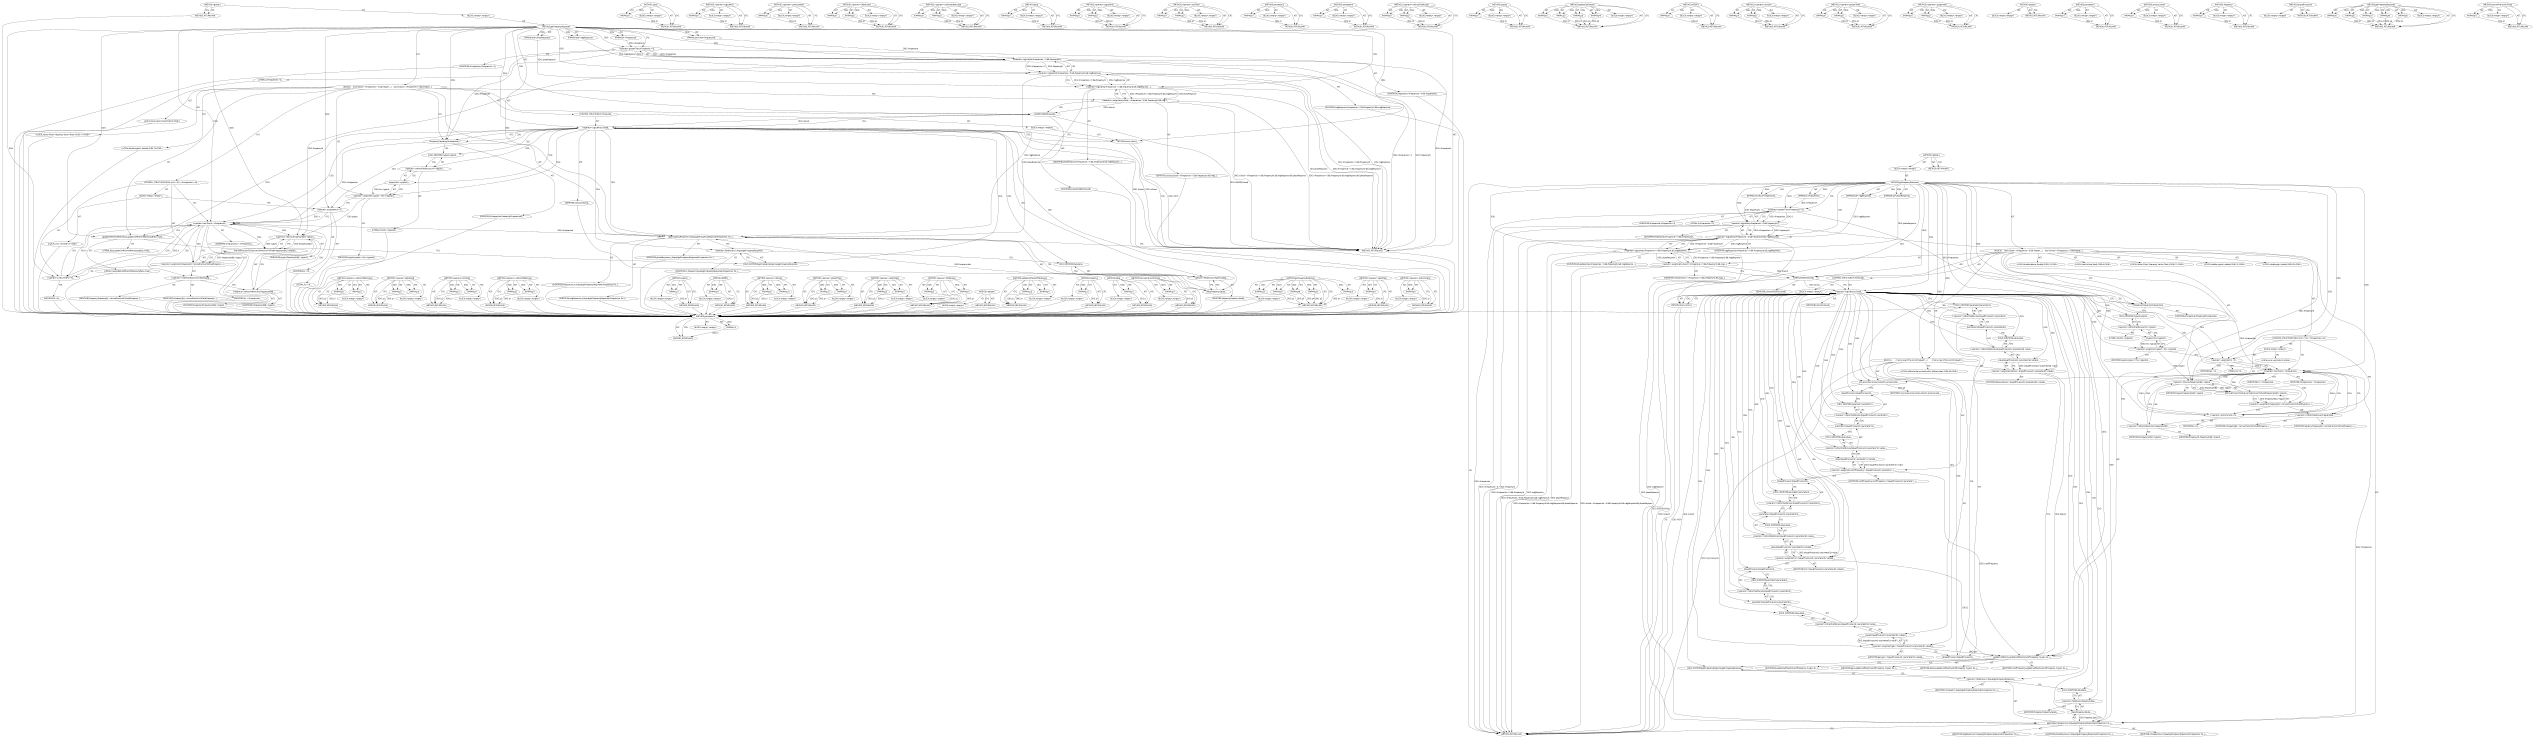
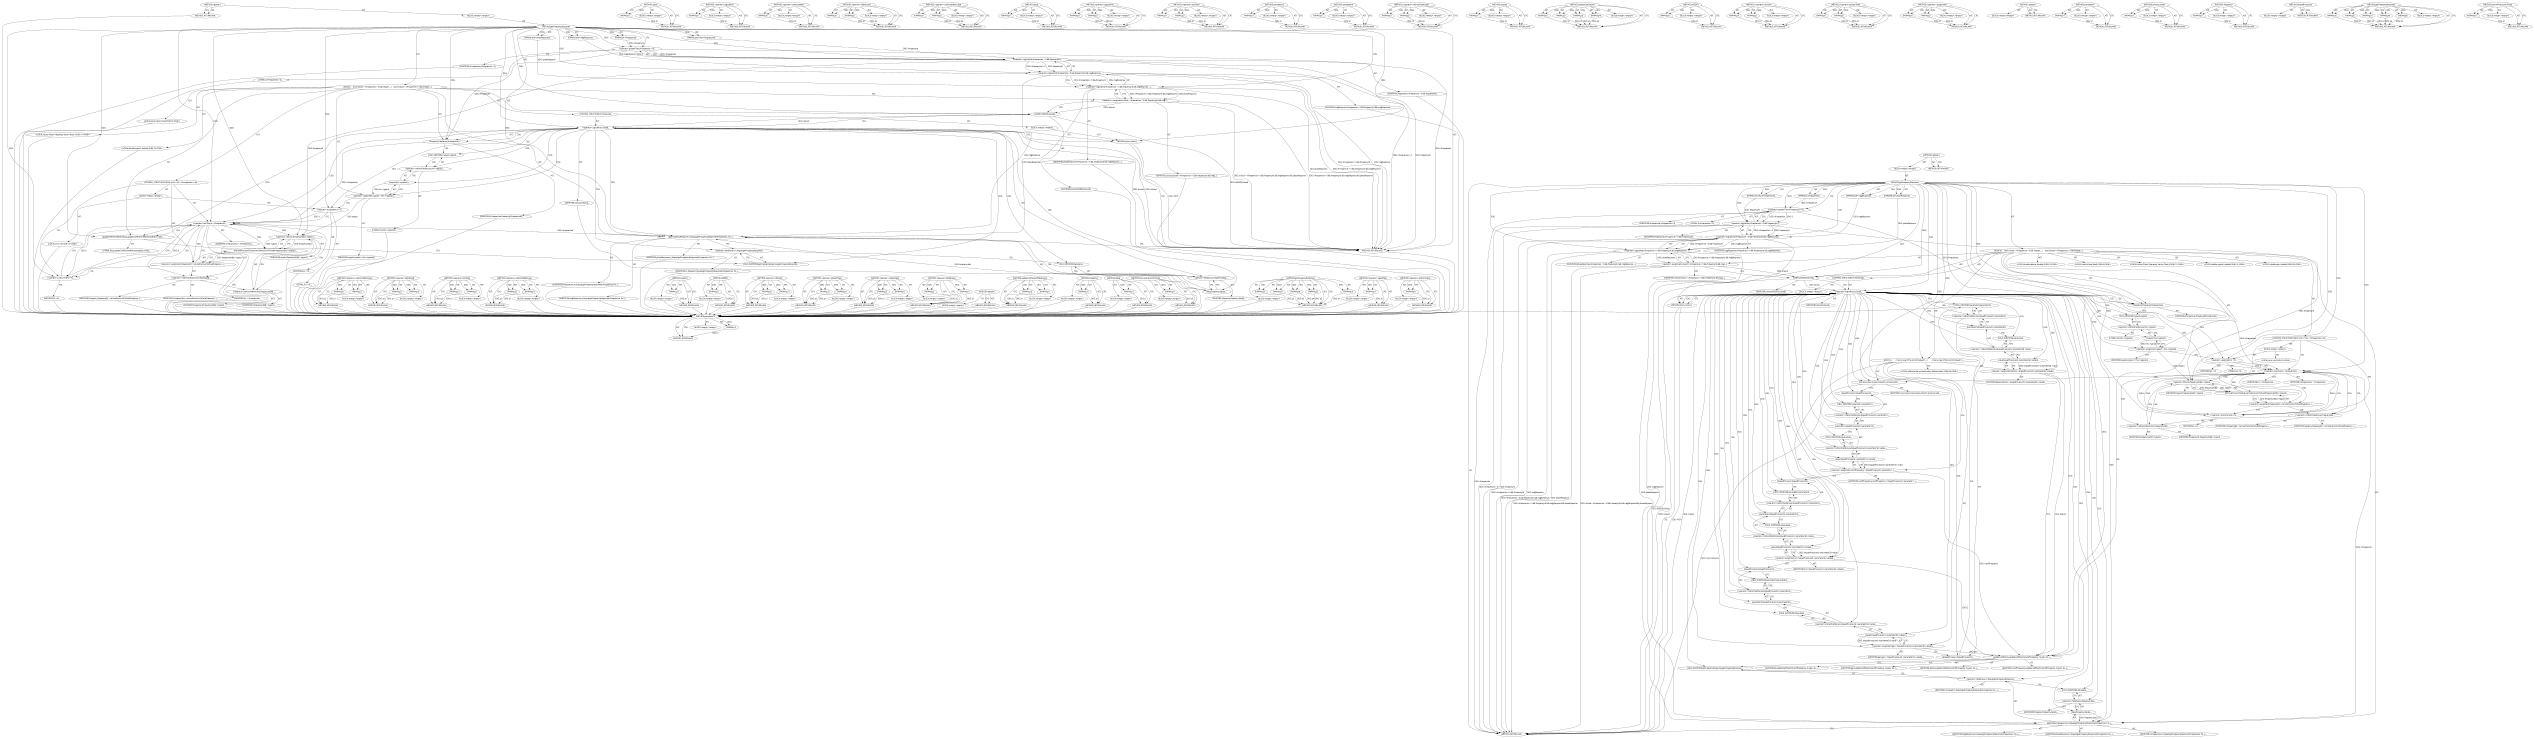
(128, 271) -> none
(1902, 388) -> (1902, 388)
